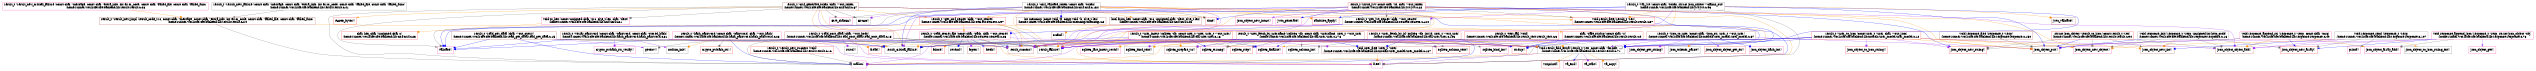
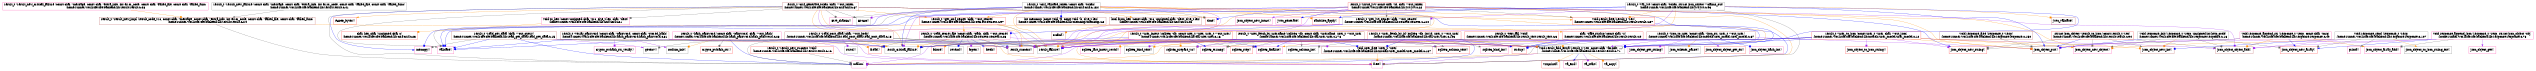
none -> (423, 50)
